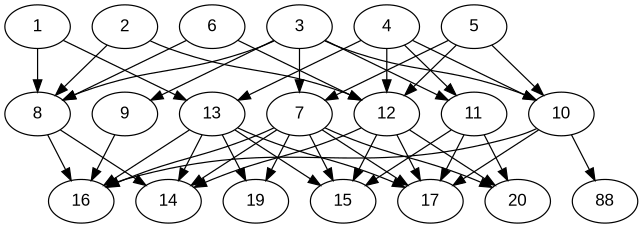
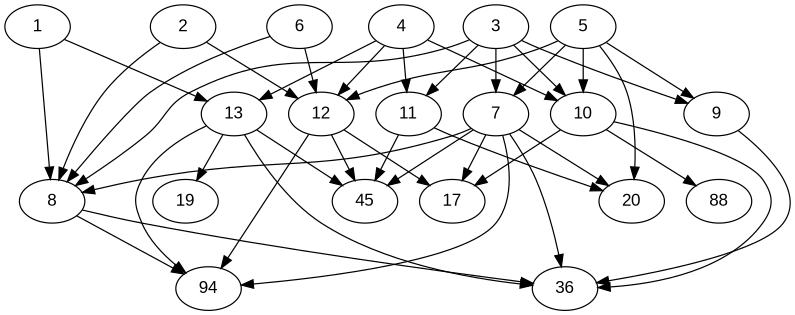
none -> (645, 67)
(280, 152) -> (274, 164)
(455, 152) -> none
(459, 162) -> (630, 103)
(347, 165) -> none
(81, 201) -> (565, 289)
(169, 201) -> (209, 289)
(343, 201) -> (365, 201)
